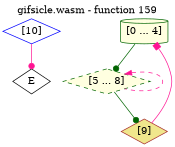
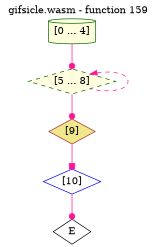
(126, 55) -> (72, 54)
(171, 87) -> (72, 153)
(124, 105) -> (72, 104)
